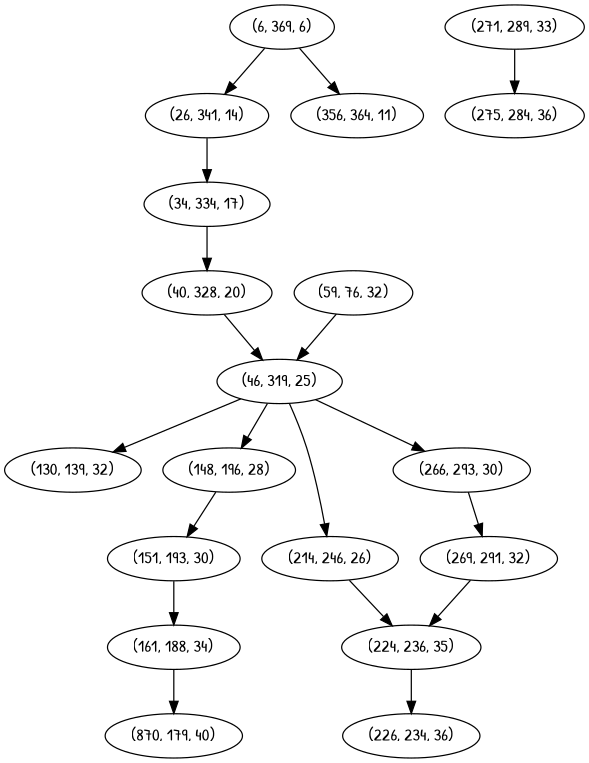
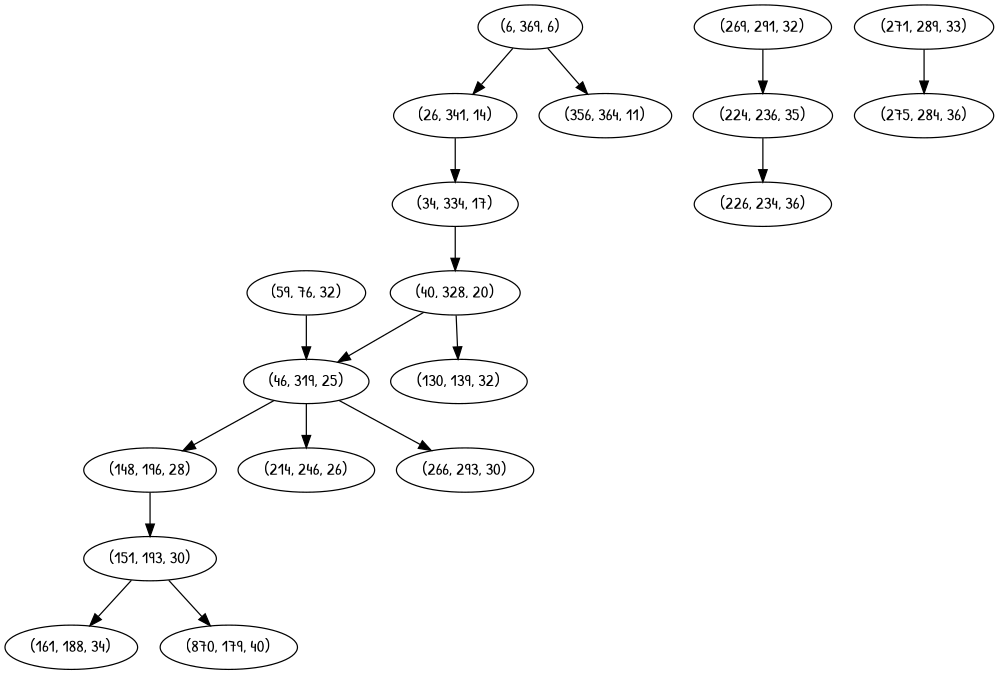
(183, 423) -> (457, 331)
(473, 508) -> none
(366, 598) -> none
(174, 686) -> (185, 598)
